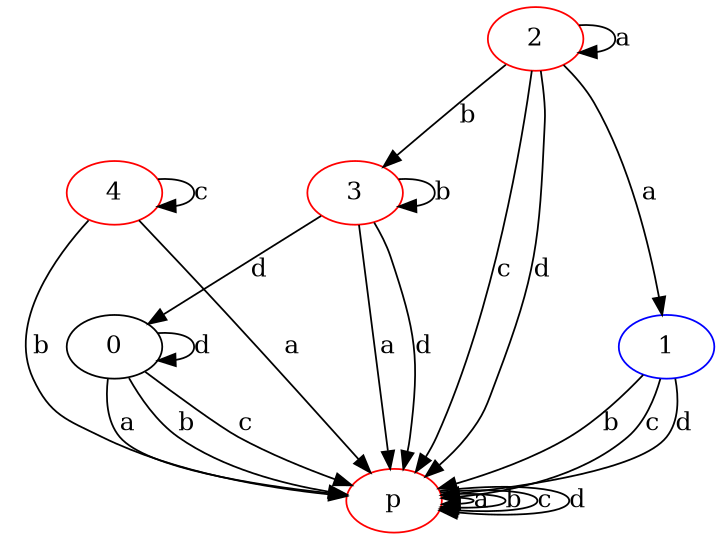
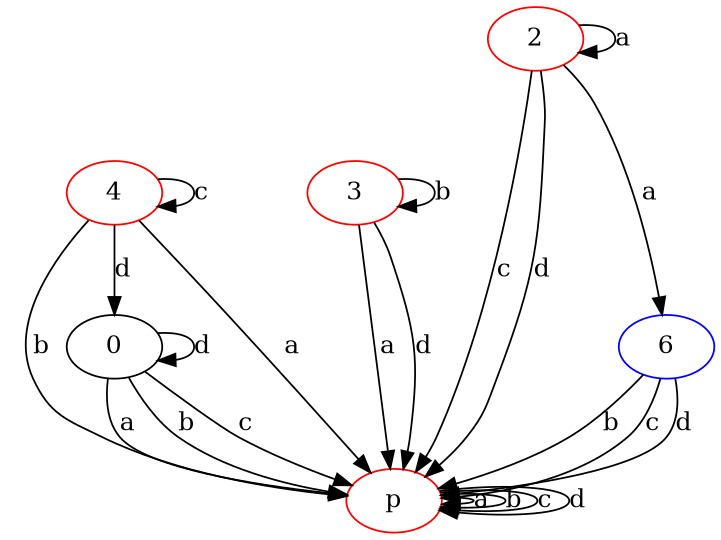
(451, 110) -> none
(243, 265) -> (114, 261)
(667, 347) -> (667, 347)
